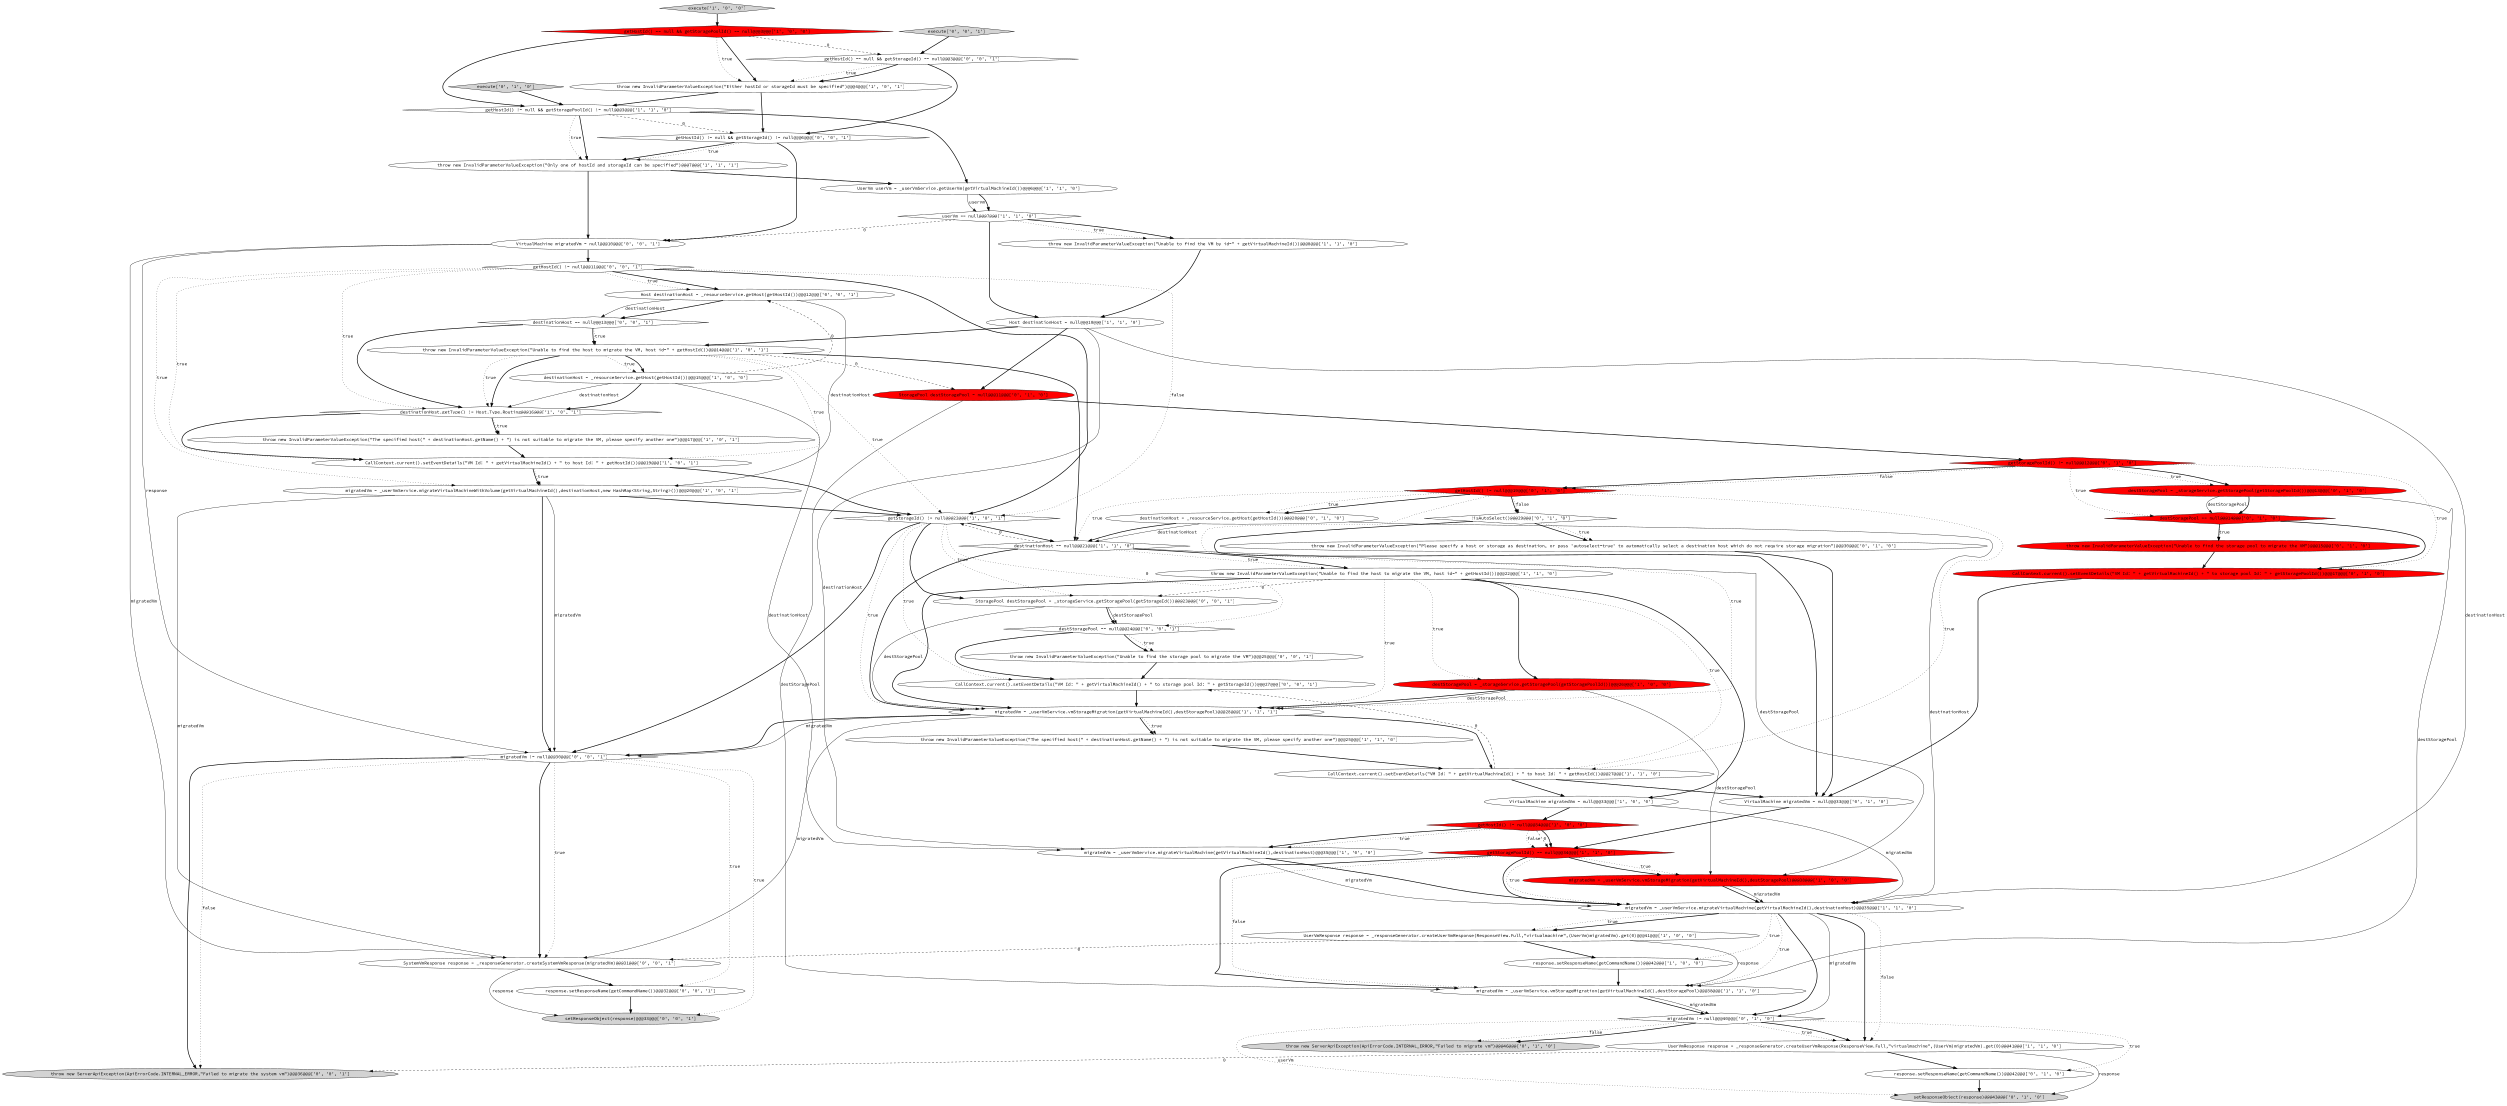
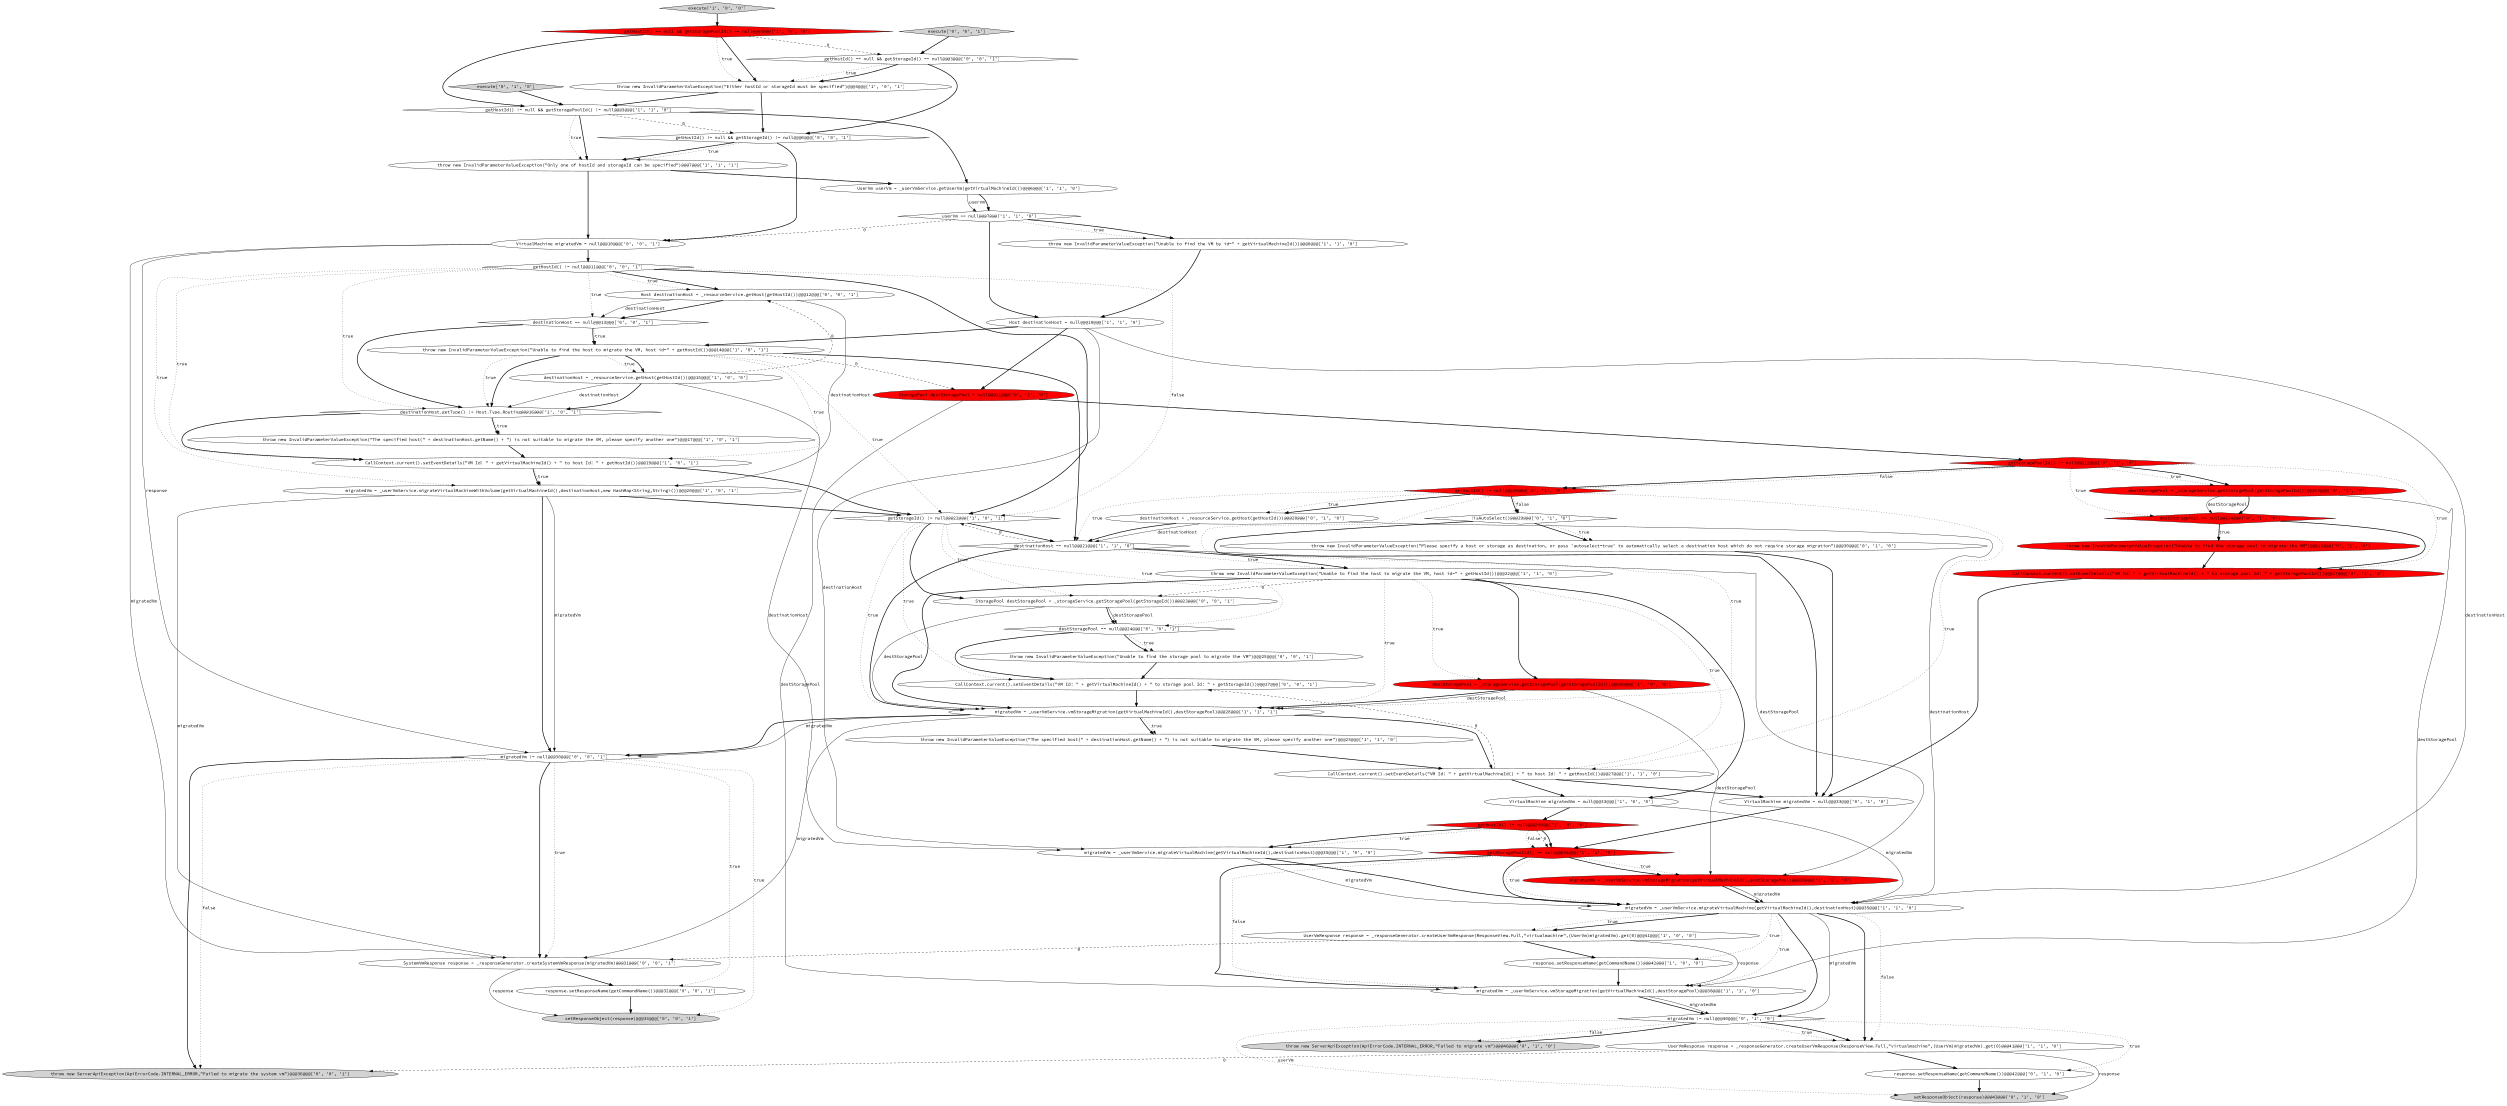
none -> (590, 293)
(1147, 574) -> (1147, 574)
(772, 668) -> none
